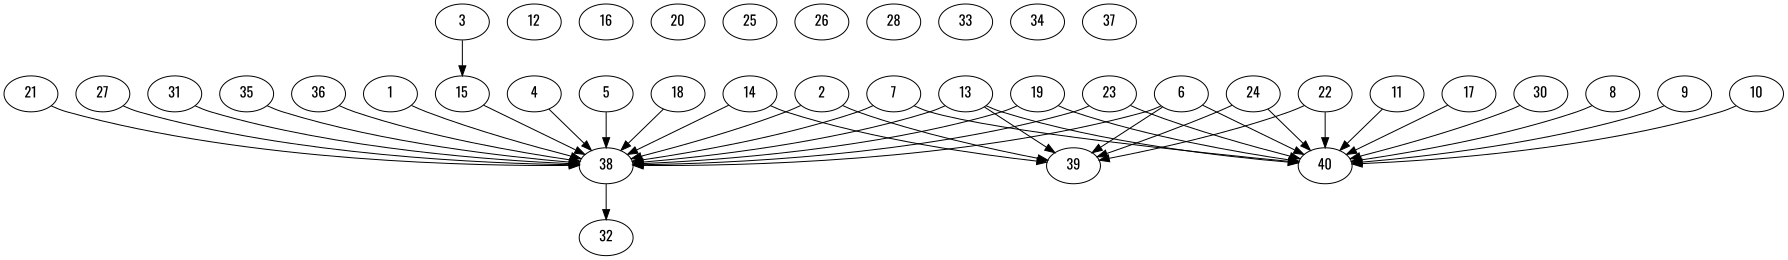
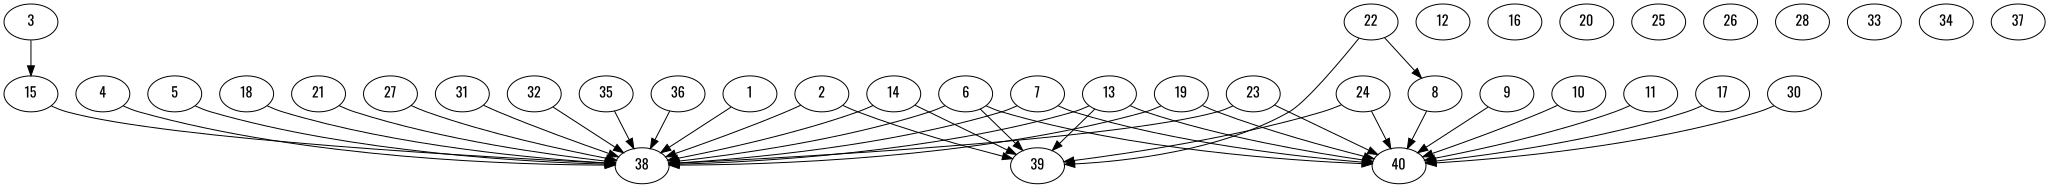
(1325, 125) -> (1400, 54)
(606, 197) -> (584, 127)
